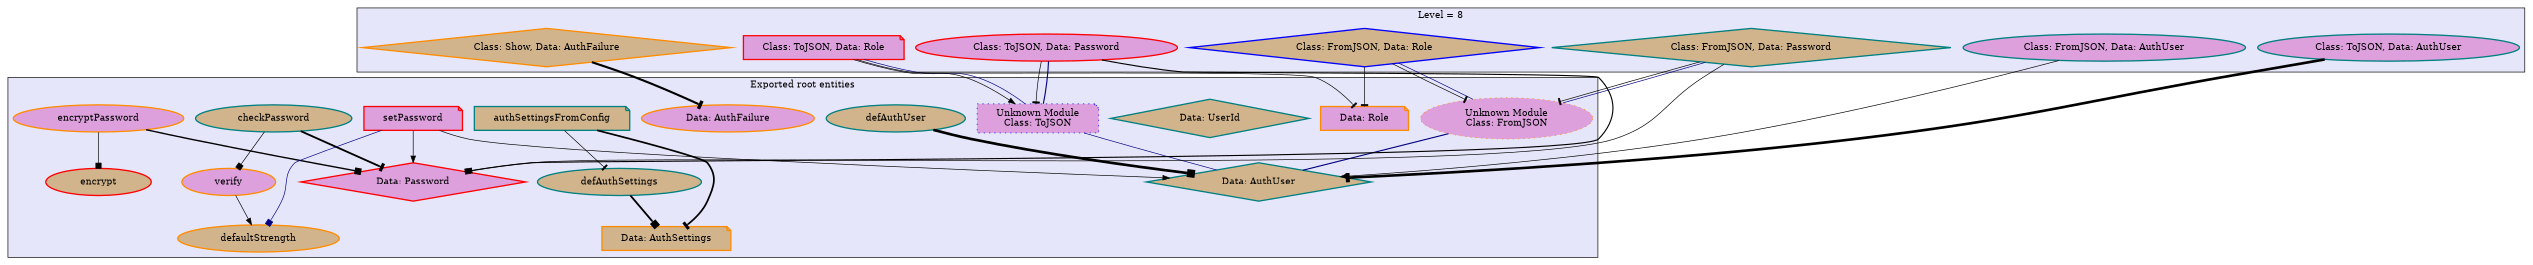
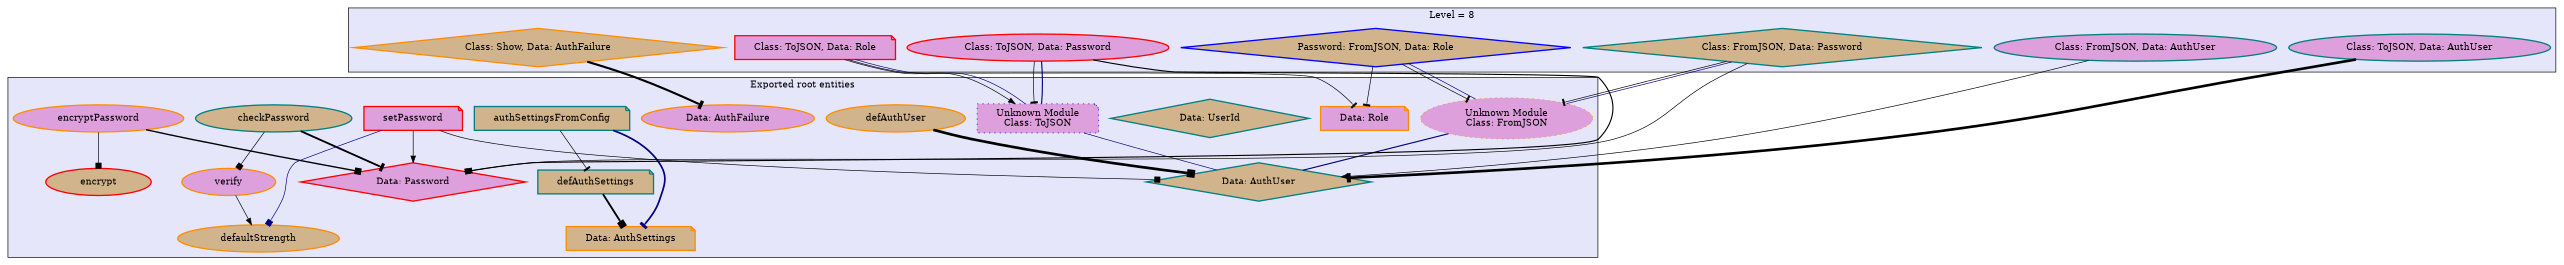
(1365, 48) -> (1376, 48)
(896, 118) -> (896, 118)
(674, 151) -> (662, 167)
(855, 165) -> (795, 168)
(619, 182) -> (596, 182)
